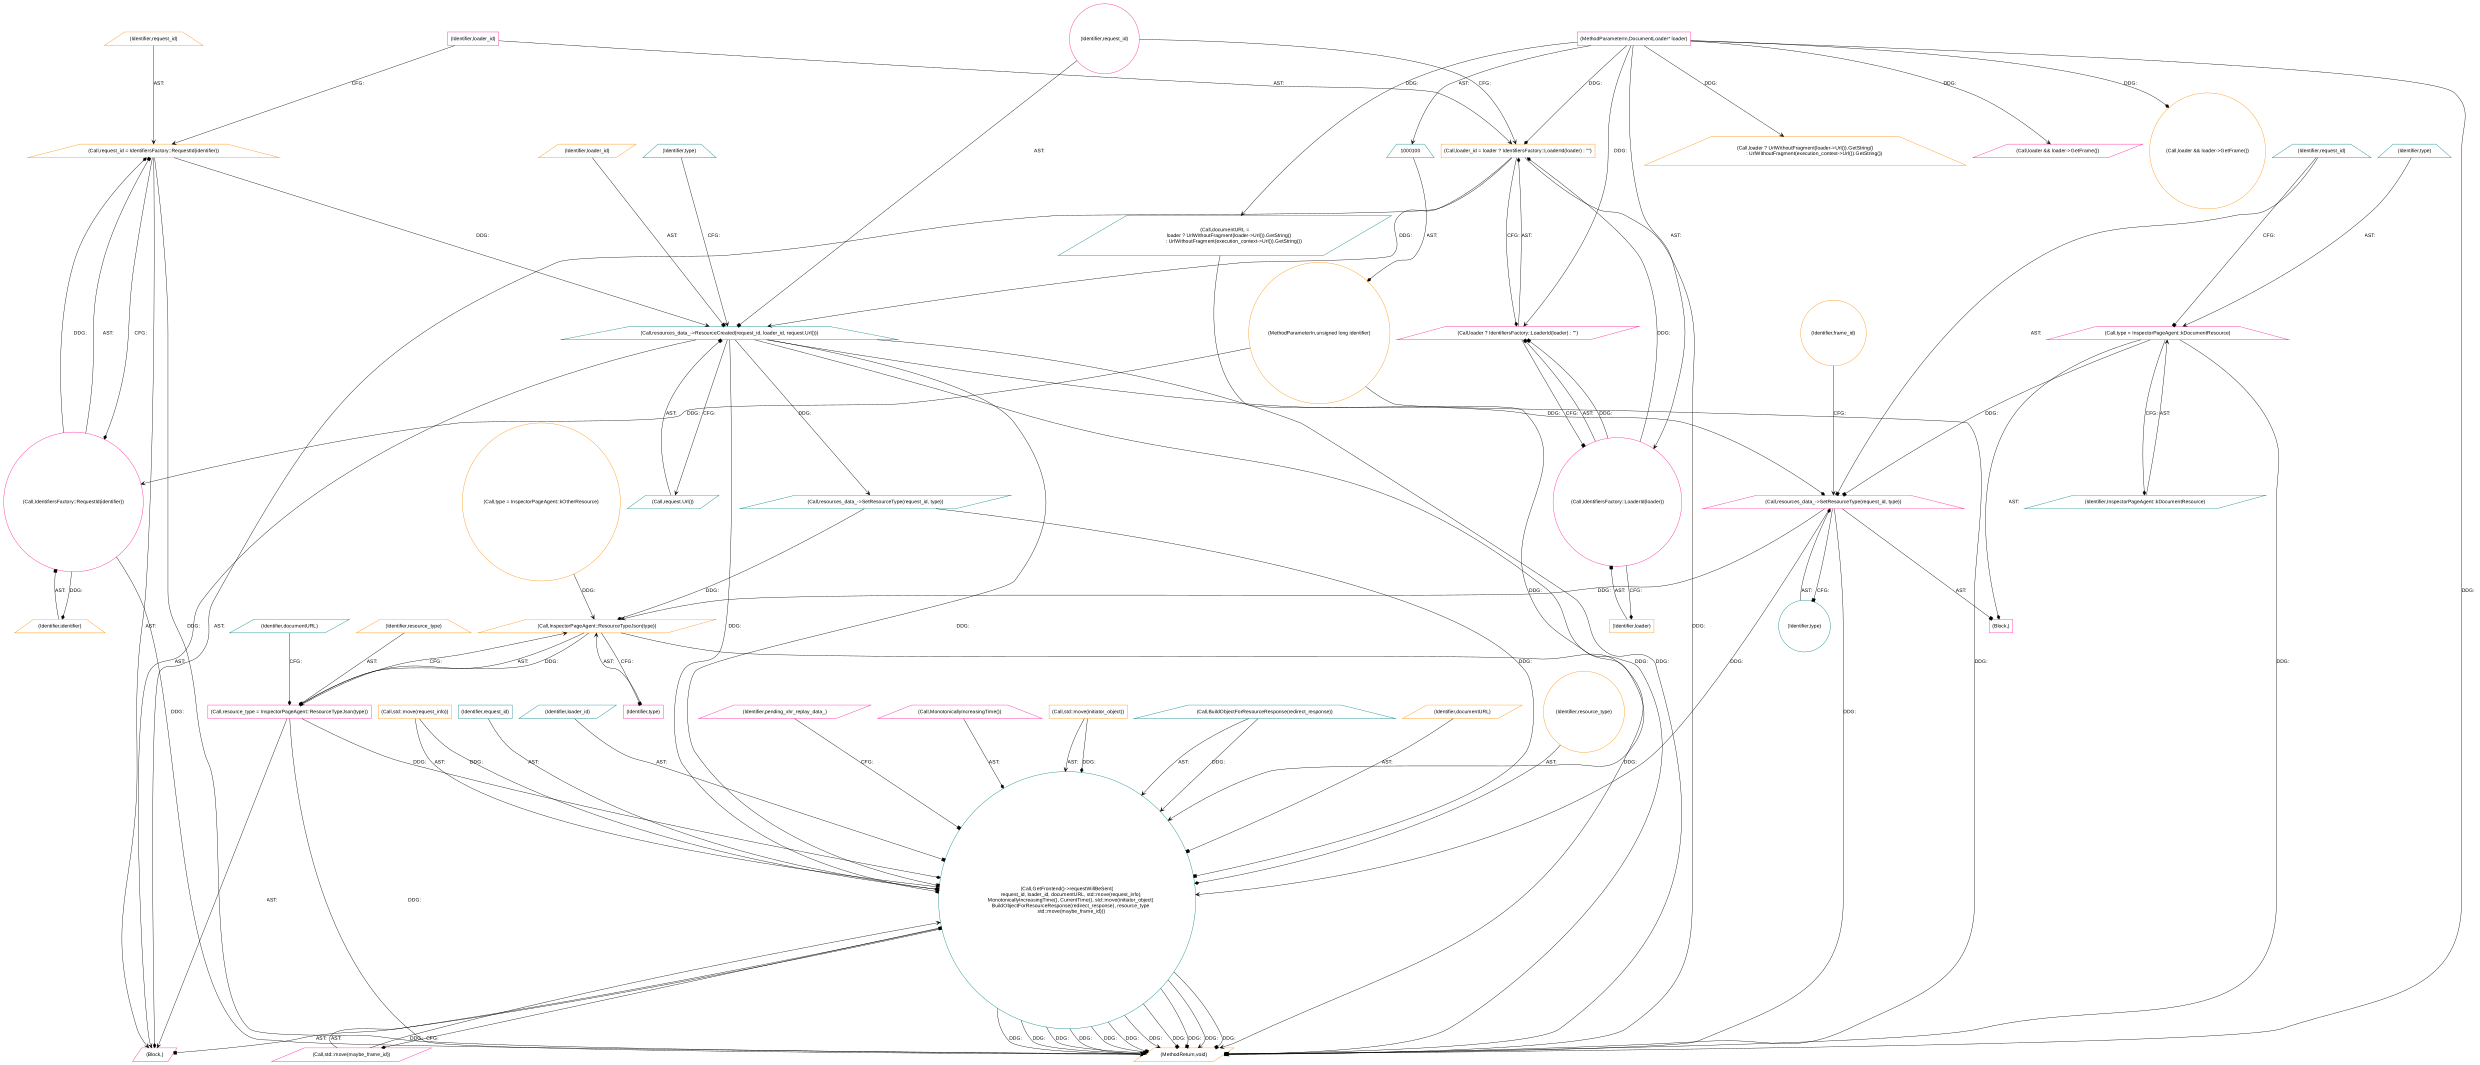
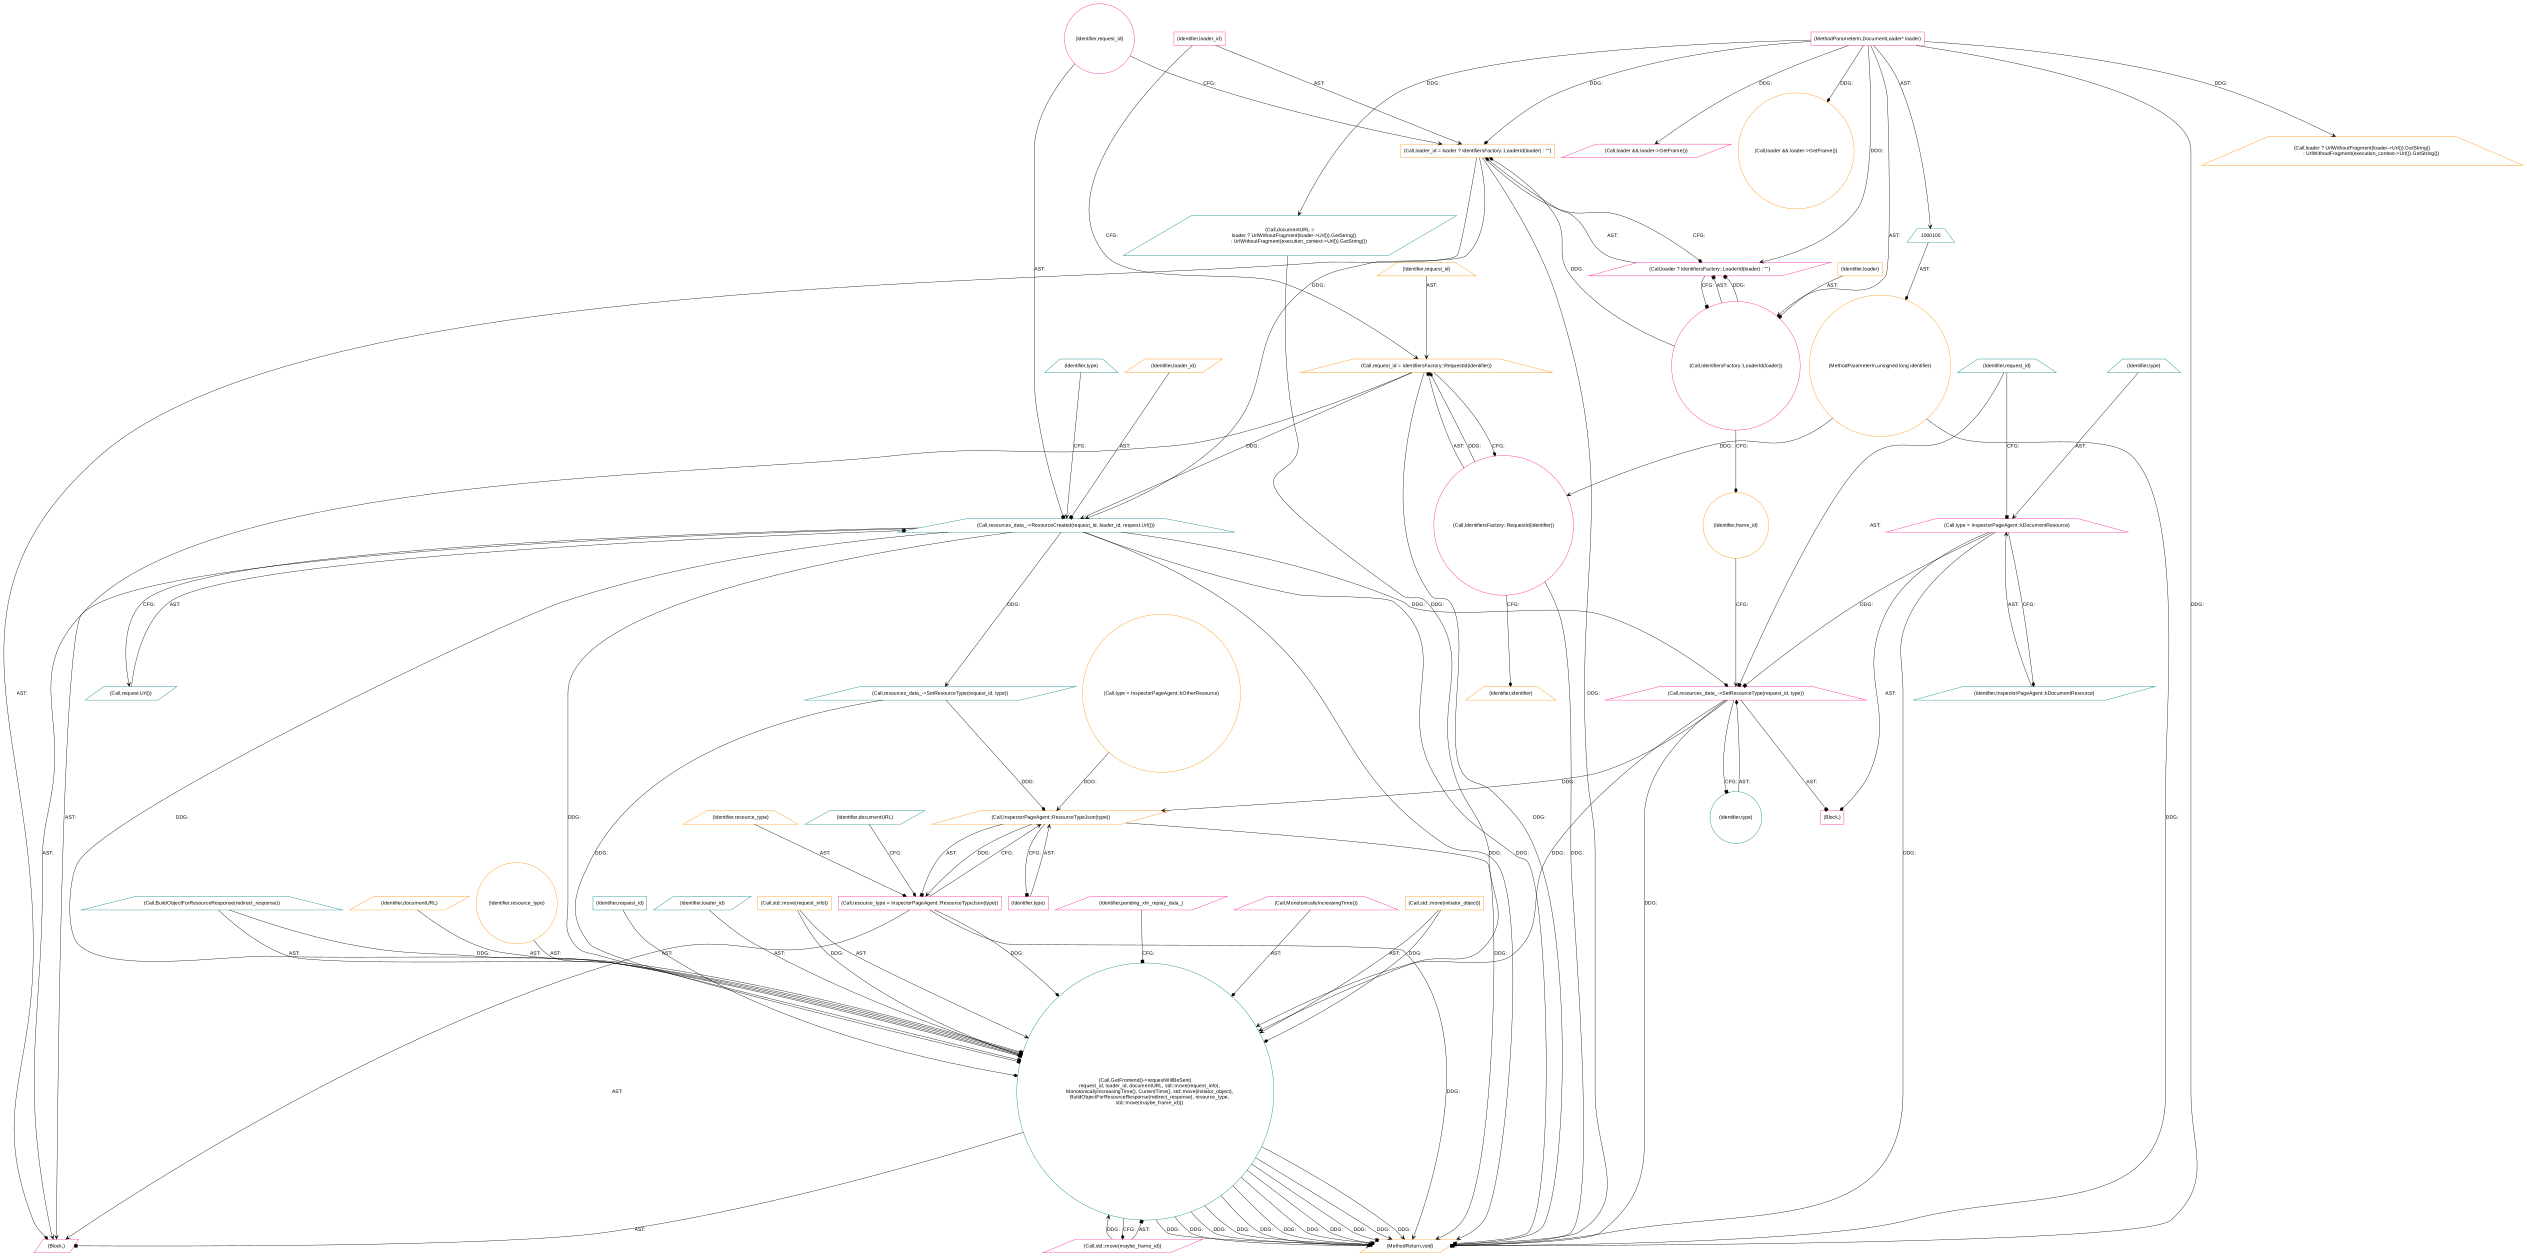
(1629, 590) -> (1736, 459)
(77, 591) -> (1514, 605)
(55, 596) -> none
